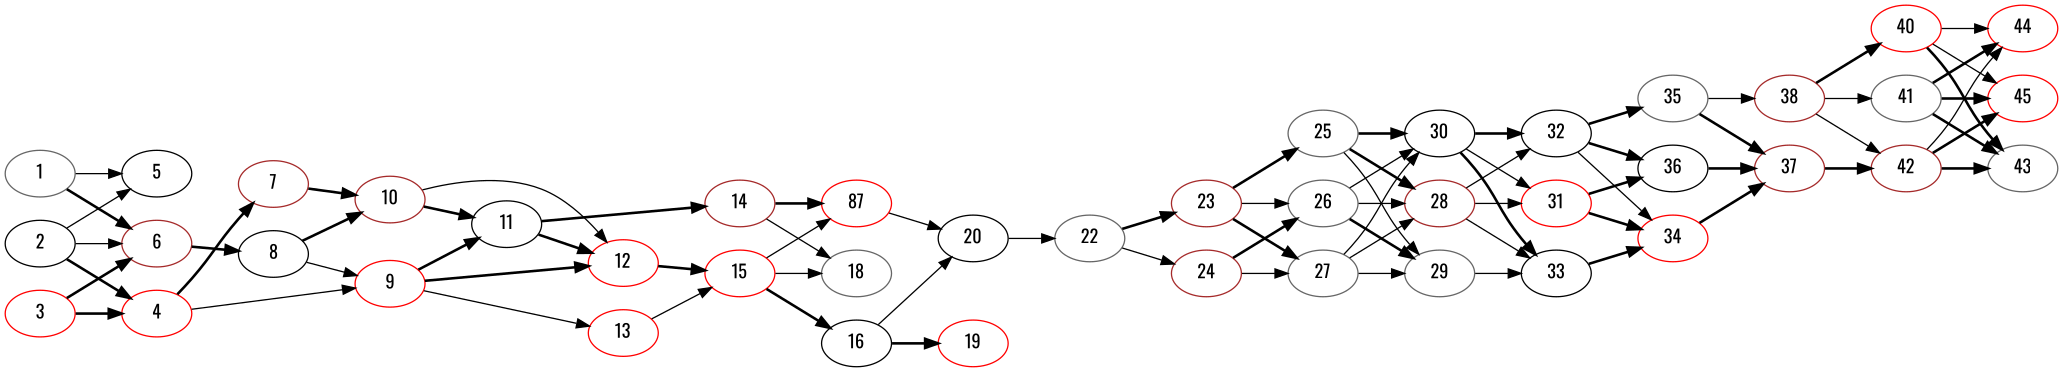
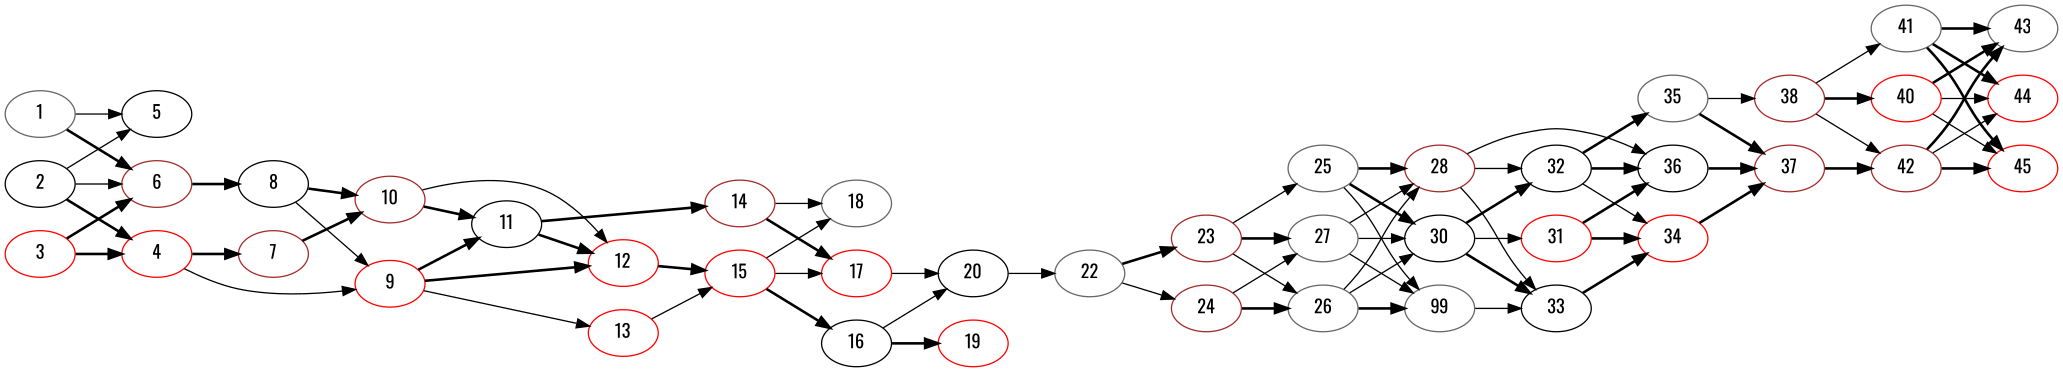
(1259, 172) -> (1259, 207)
(857, 203) -> (857, 273)
(1488, 203) -> (1550, 129)
(1440, 273) -> (1440, 308)
